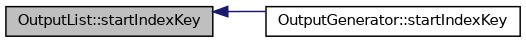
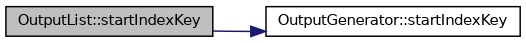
(247, 11) -> (232, 31)
